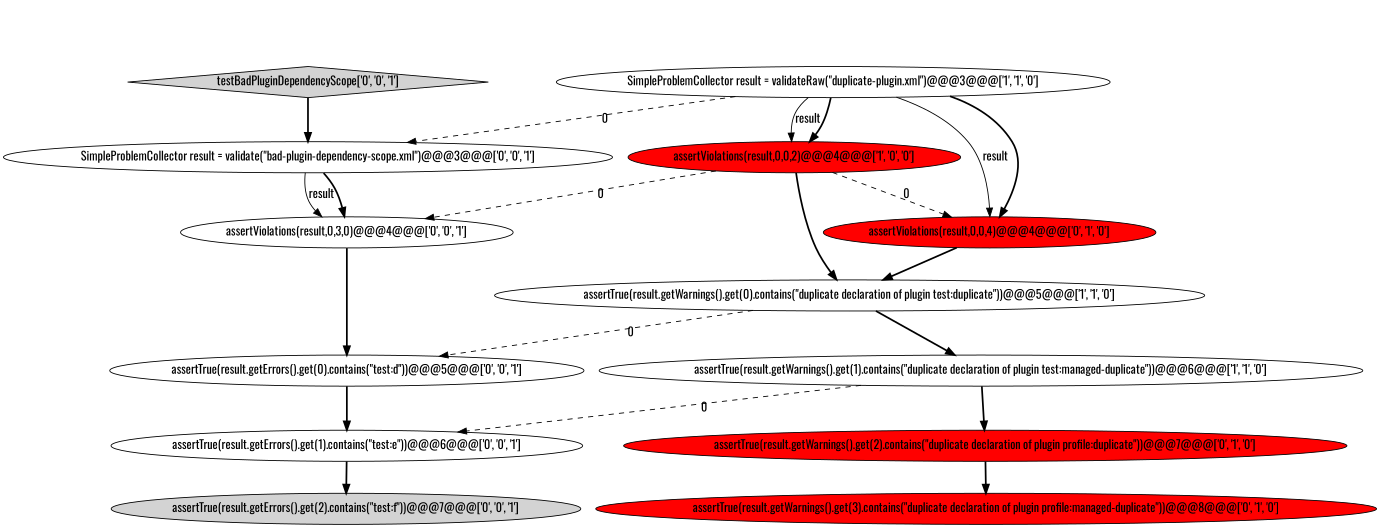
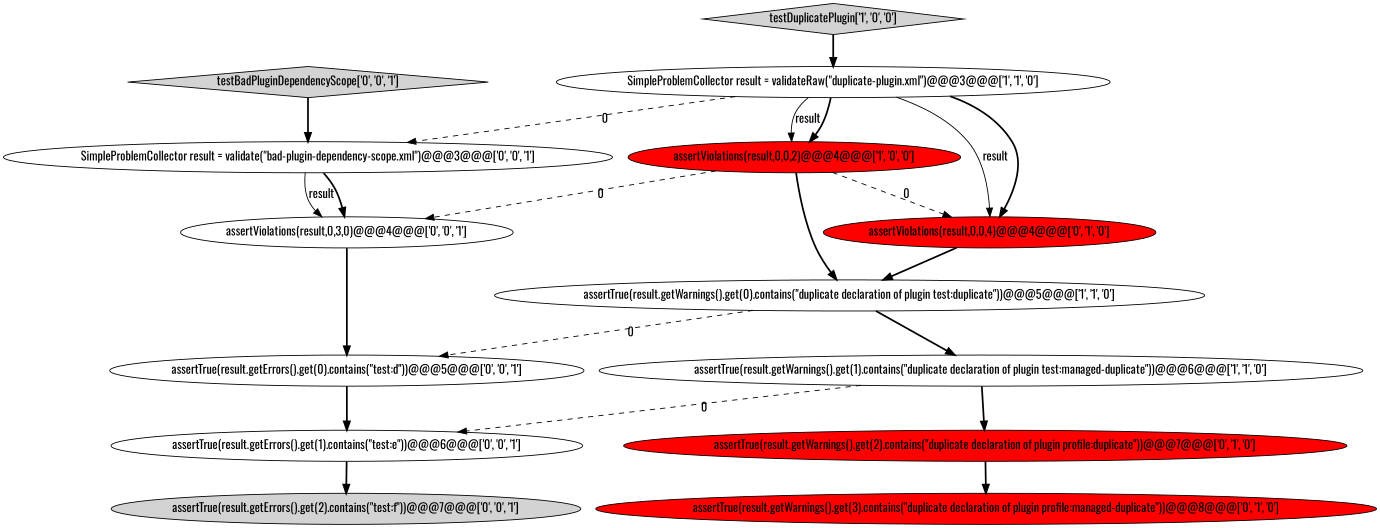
none -> (833, 19)
